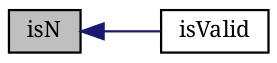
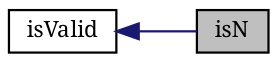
(132, 31) -> (168, 31)
